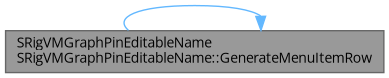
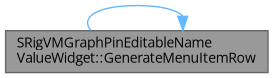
(195, 52) -> (137, 52)
